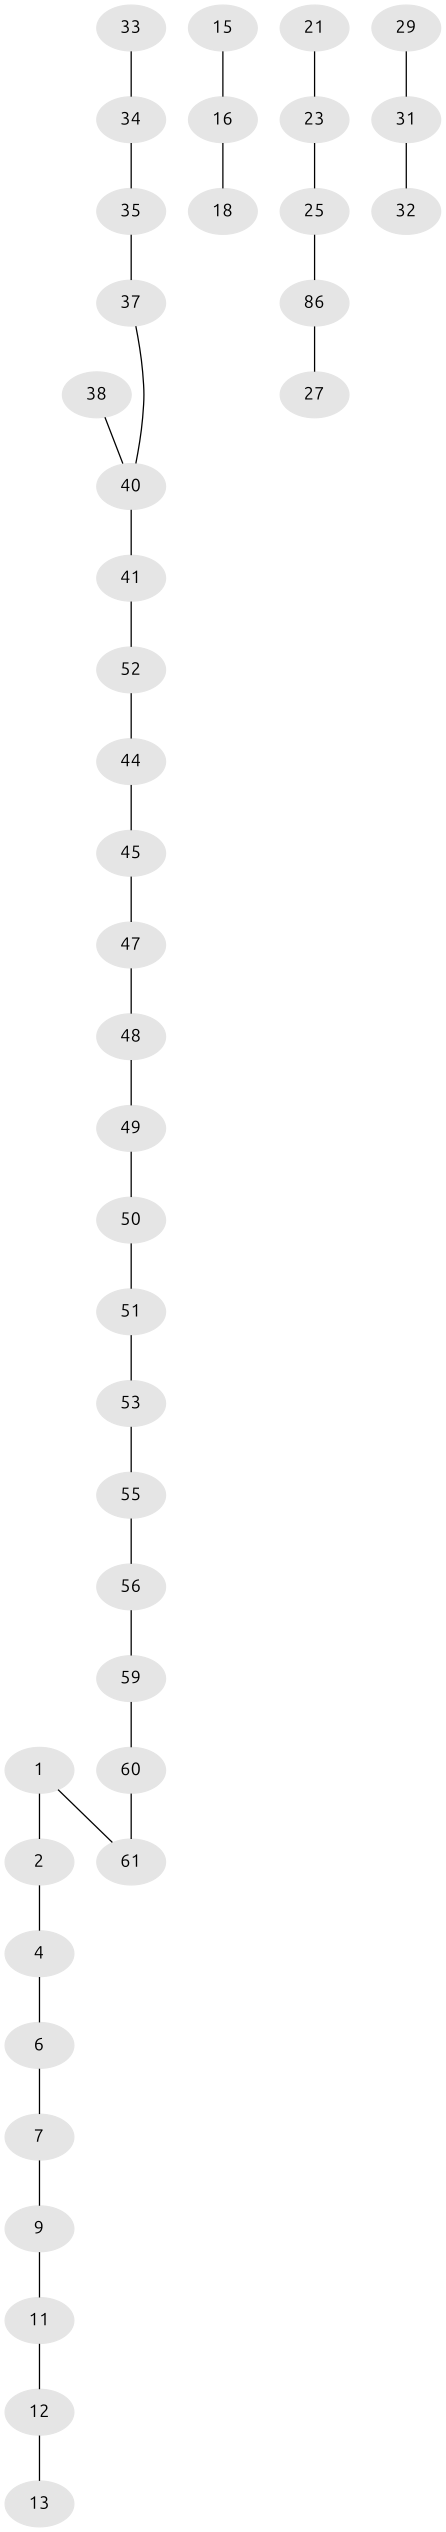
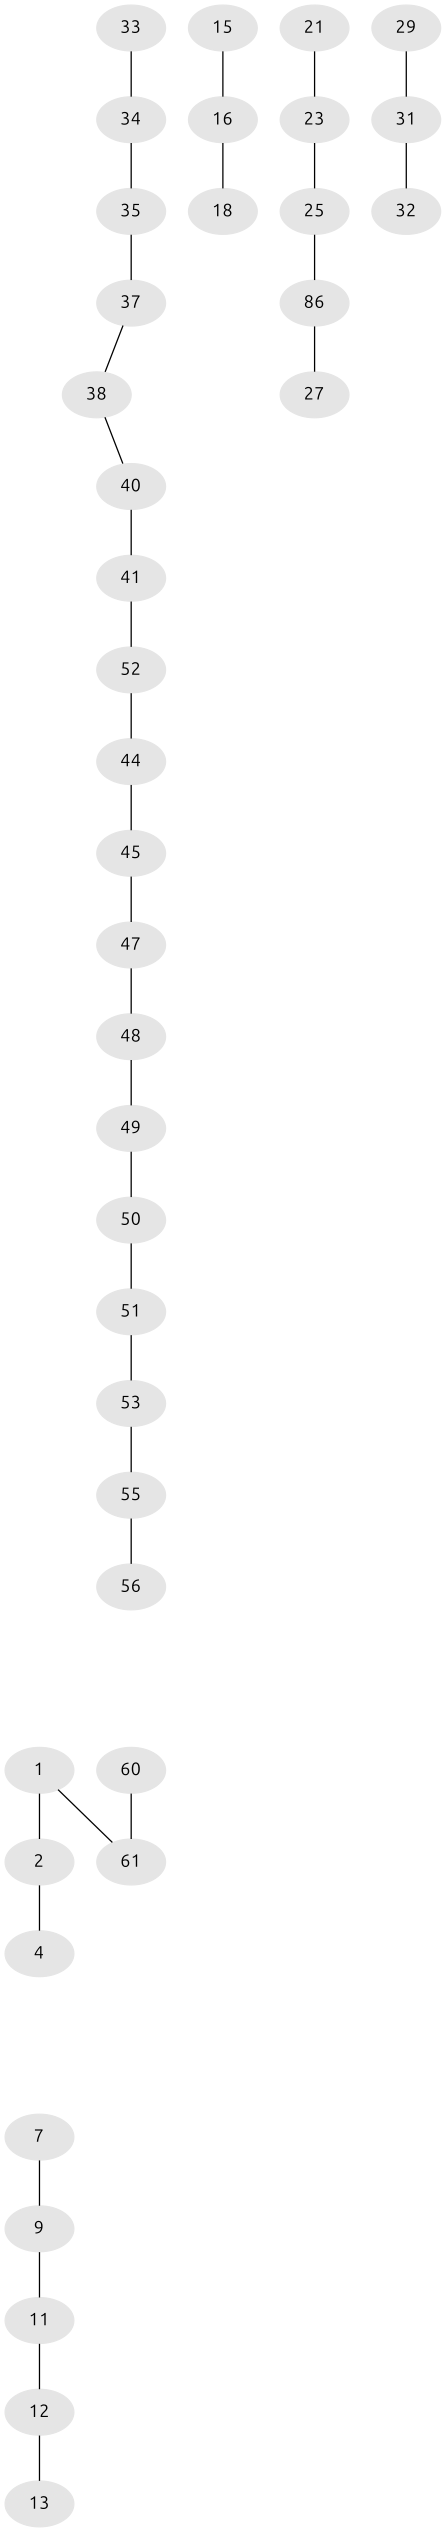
(144, 395) -> (114, 349)
(131, 1679) -> none
(39, 2045) -> none
